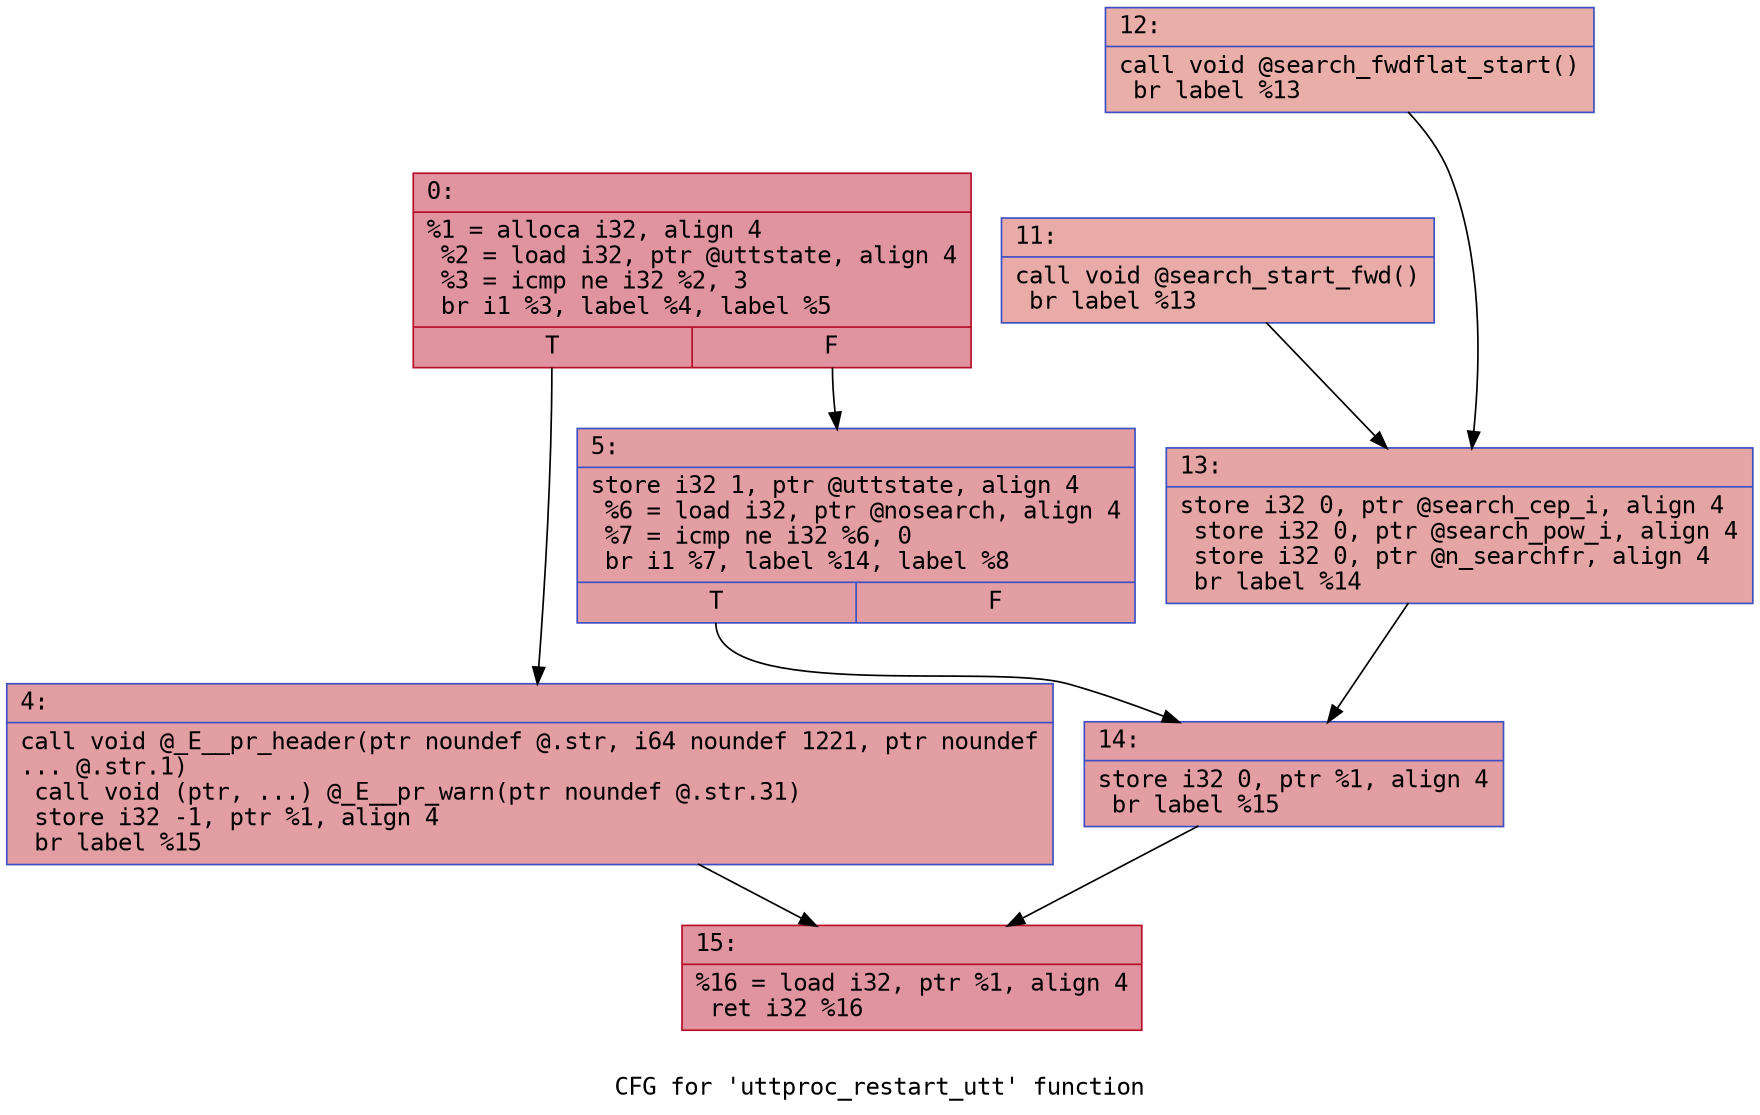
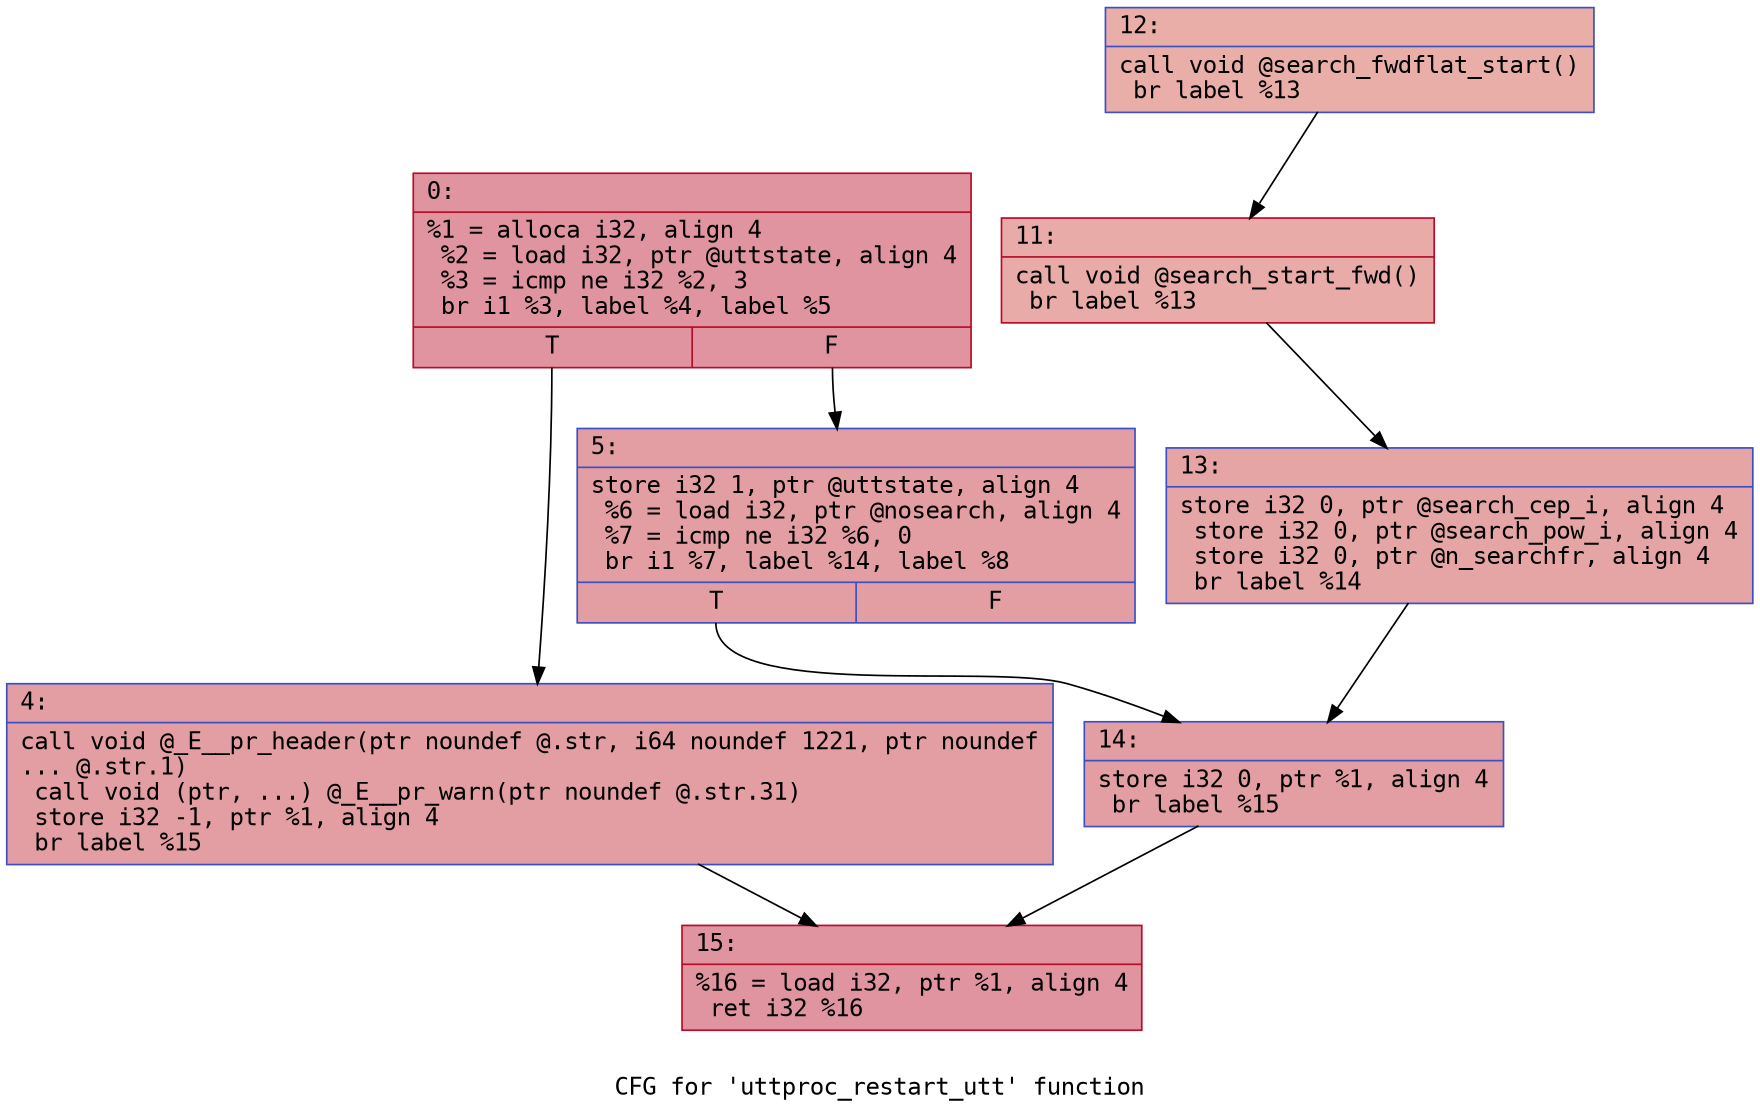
(1472, 264) -> (1289, 158)
(1218, 270) -> (1218, 270)
